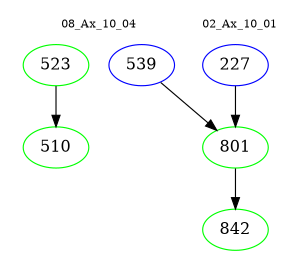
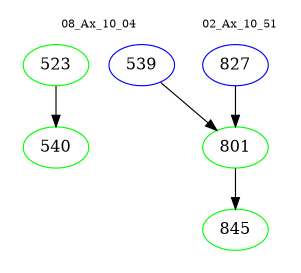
(240, 25) -> (240, 25)
(235, 65) -> (235, 65)
(56, 147) -> (56, 147)
(235, 230) -> (235, 230)
